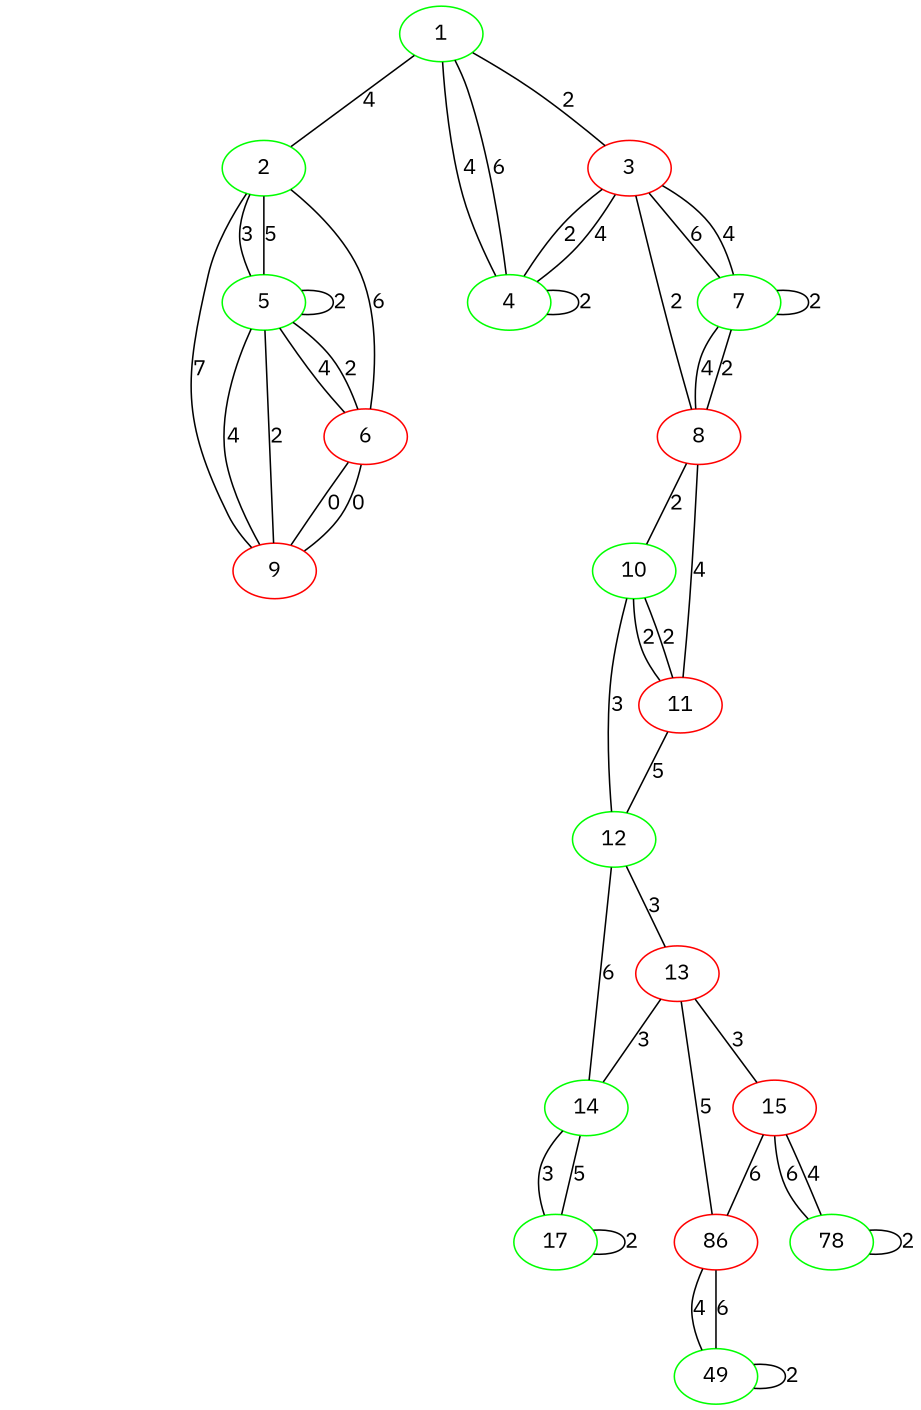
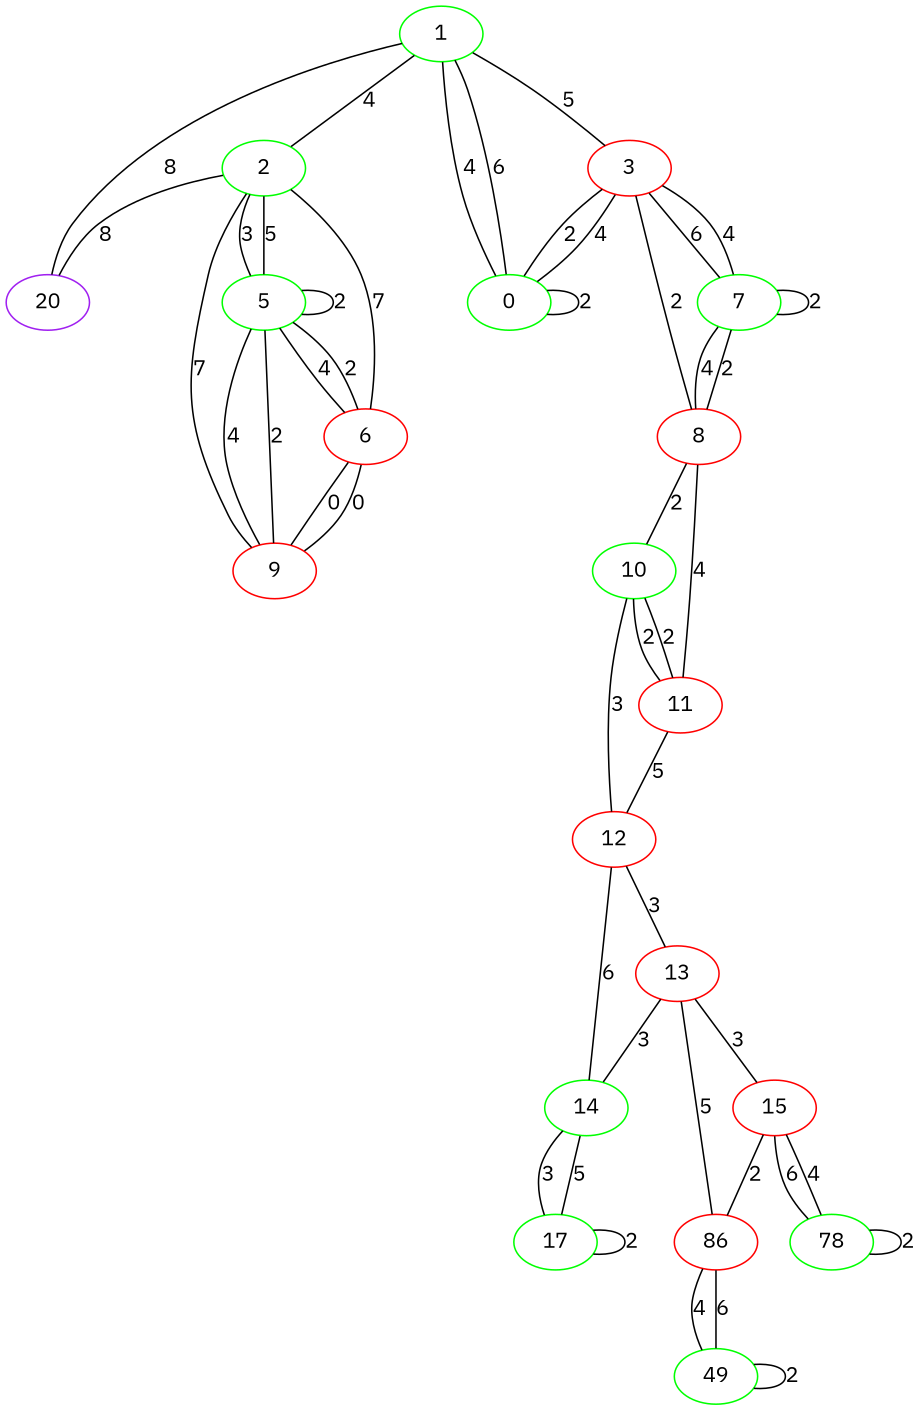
(569, 101) -> (569, 101)
none -> (48, 302)
(379, 302) -> (379, 302)
(509, 302) -> (509, 302)
(614, 839) -> (614, 839)
(755, 1175) -> (755, 1175)
